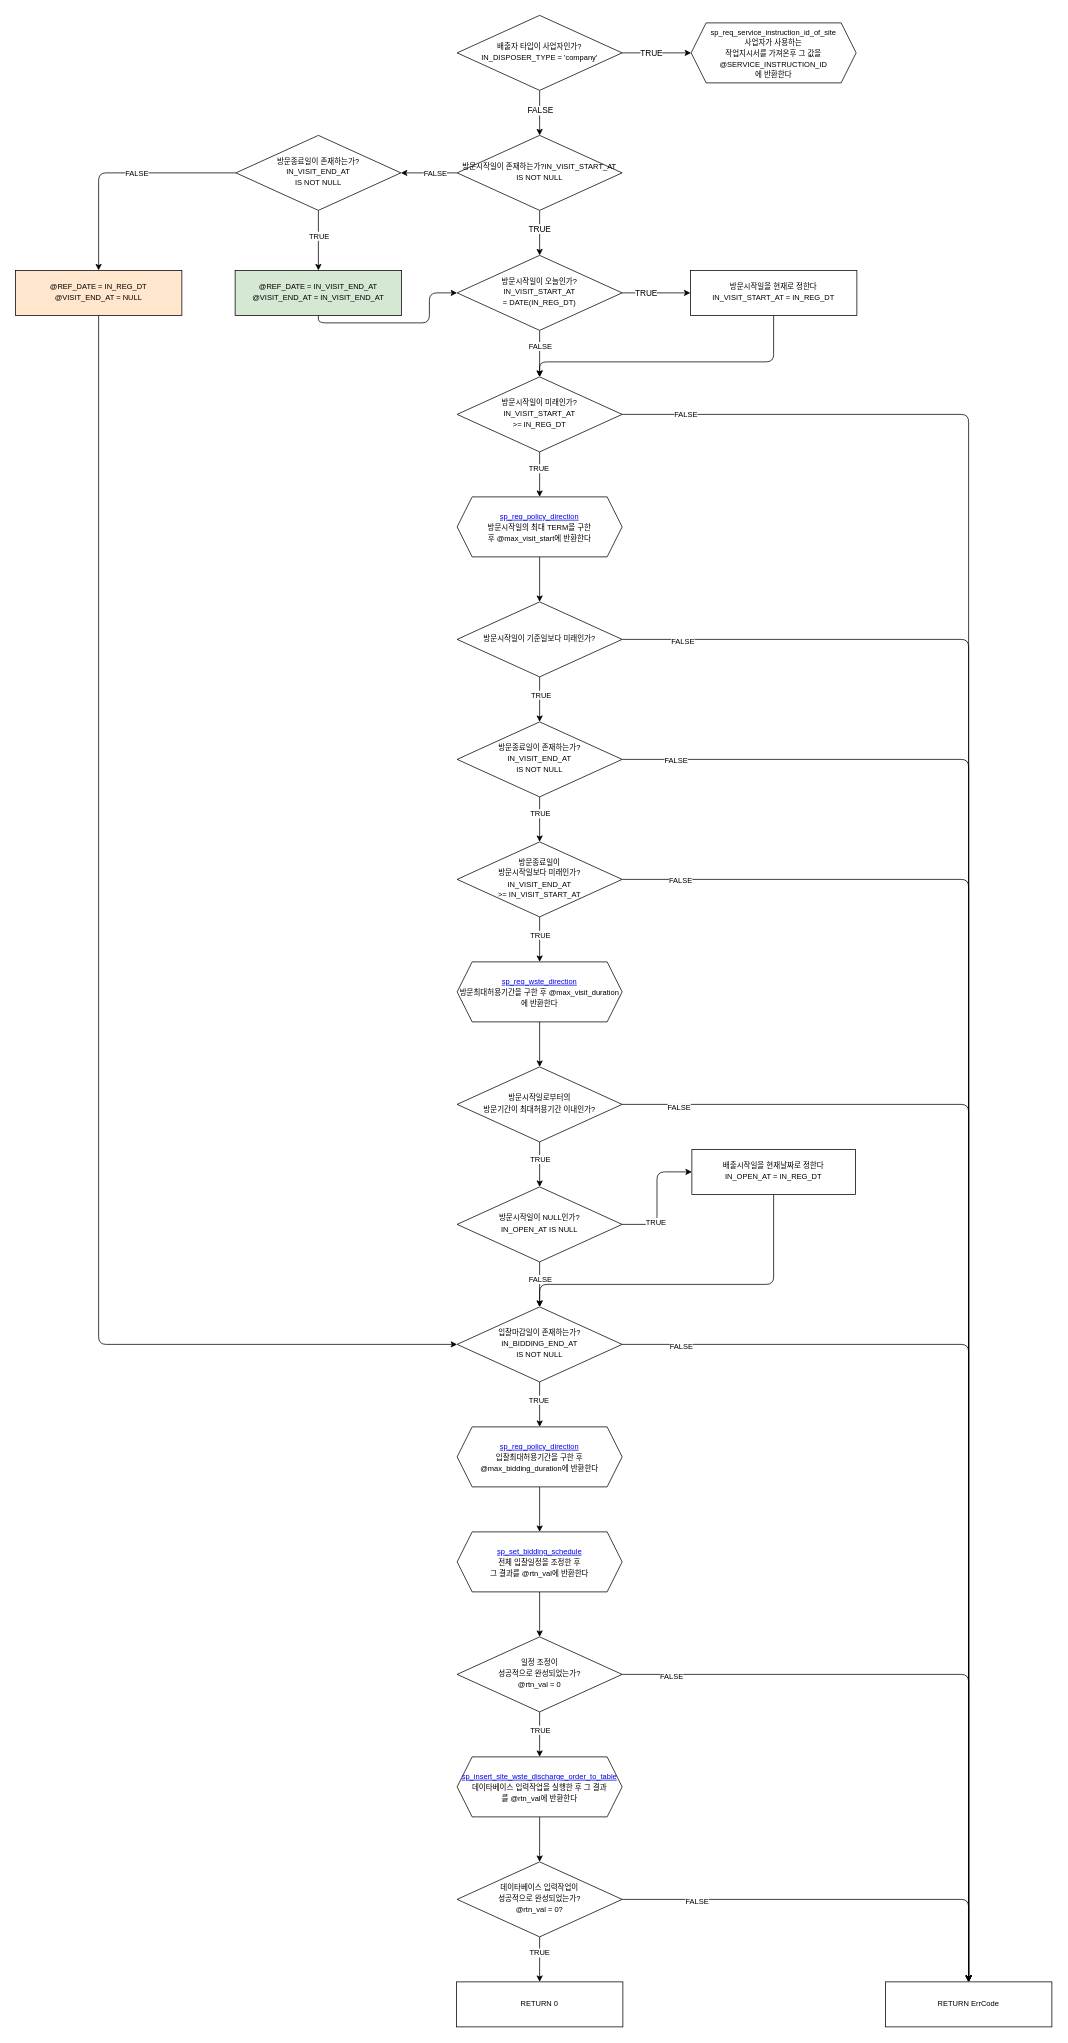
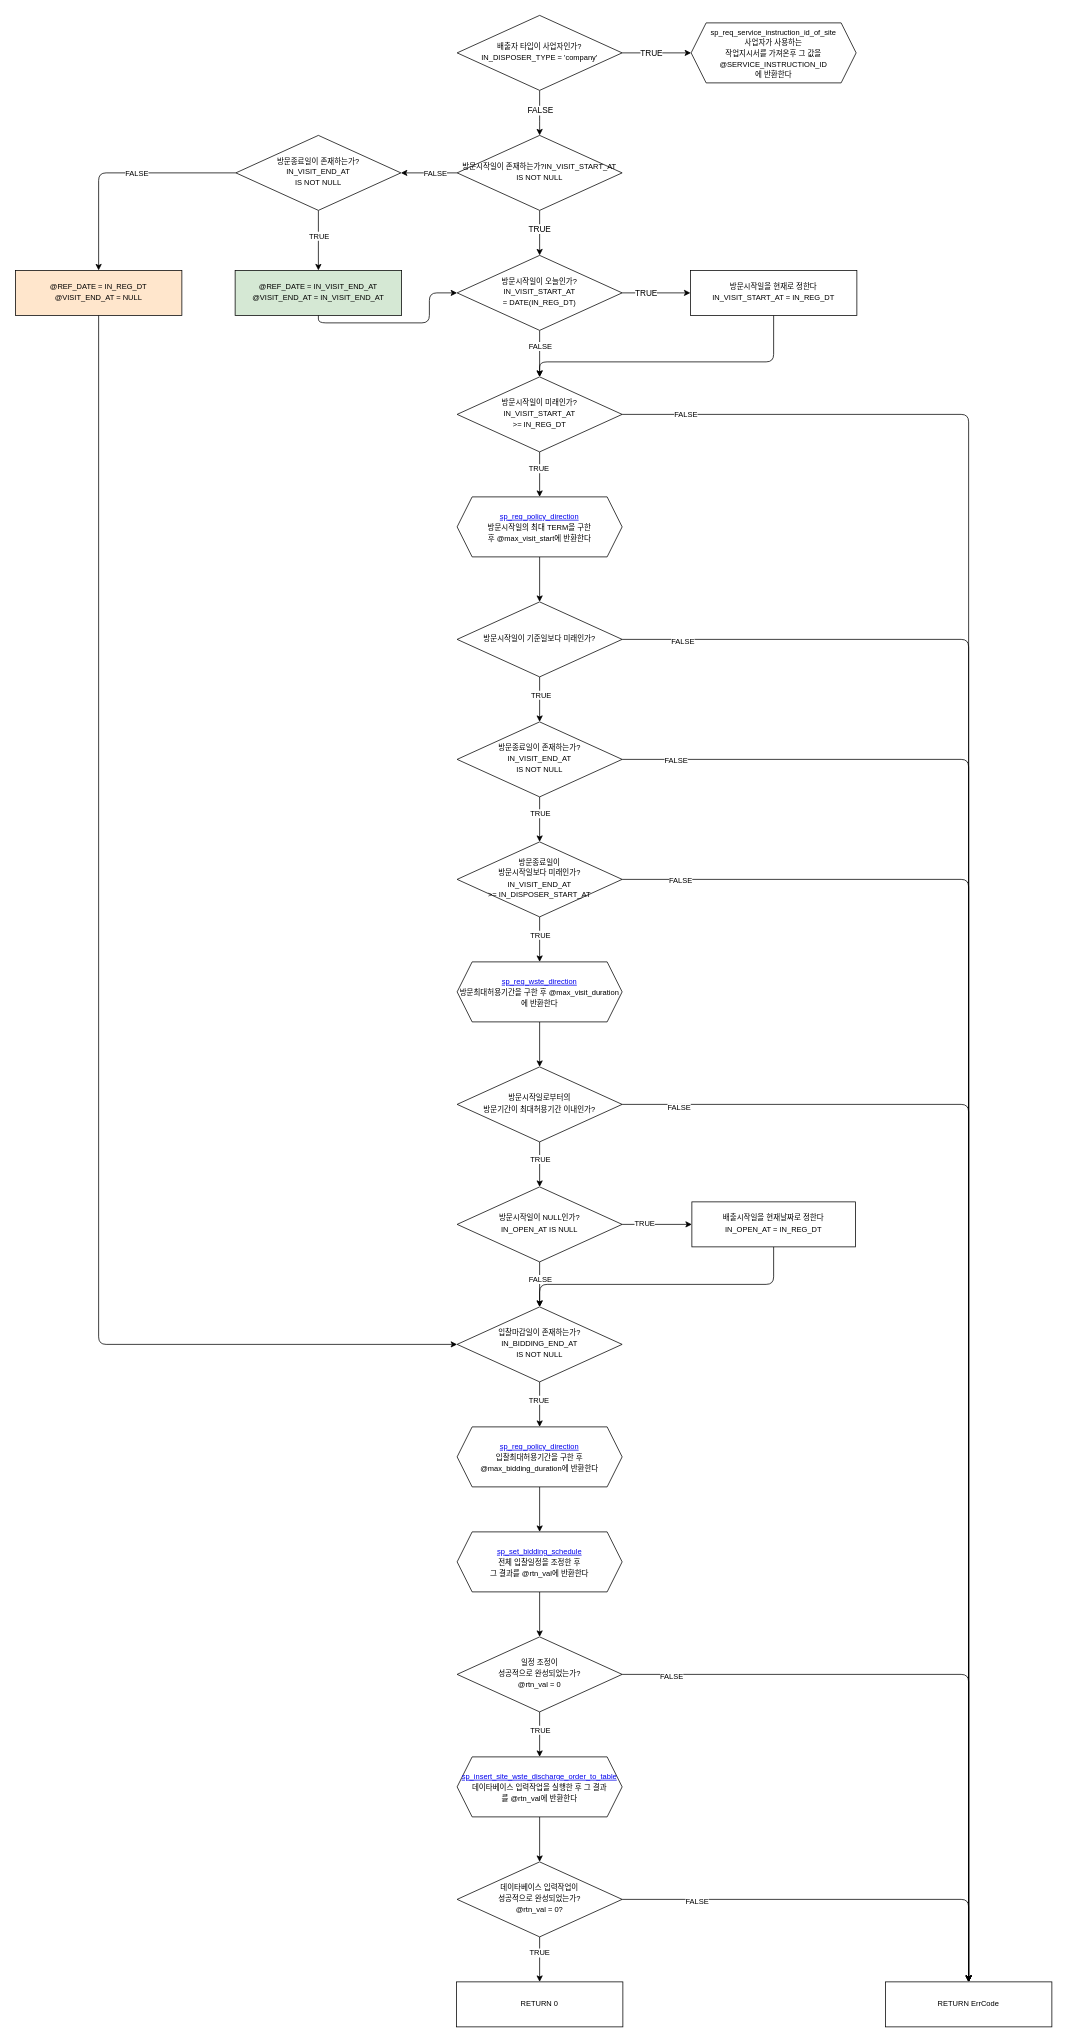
(540, 878) -> (540, 878)
(774, 1172) -> (774, 1224)
(793, 1344) -> none
